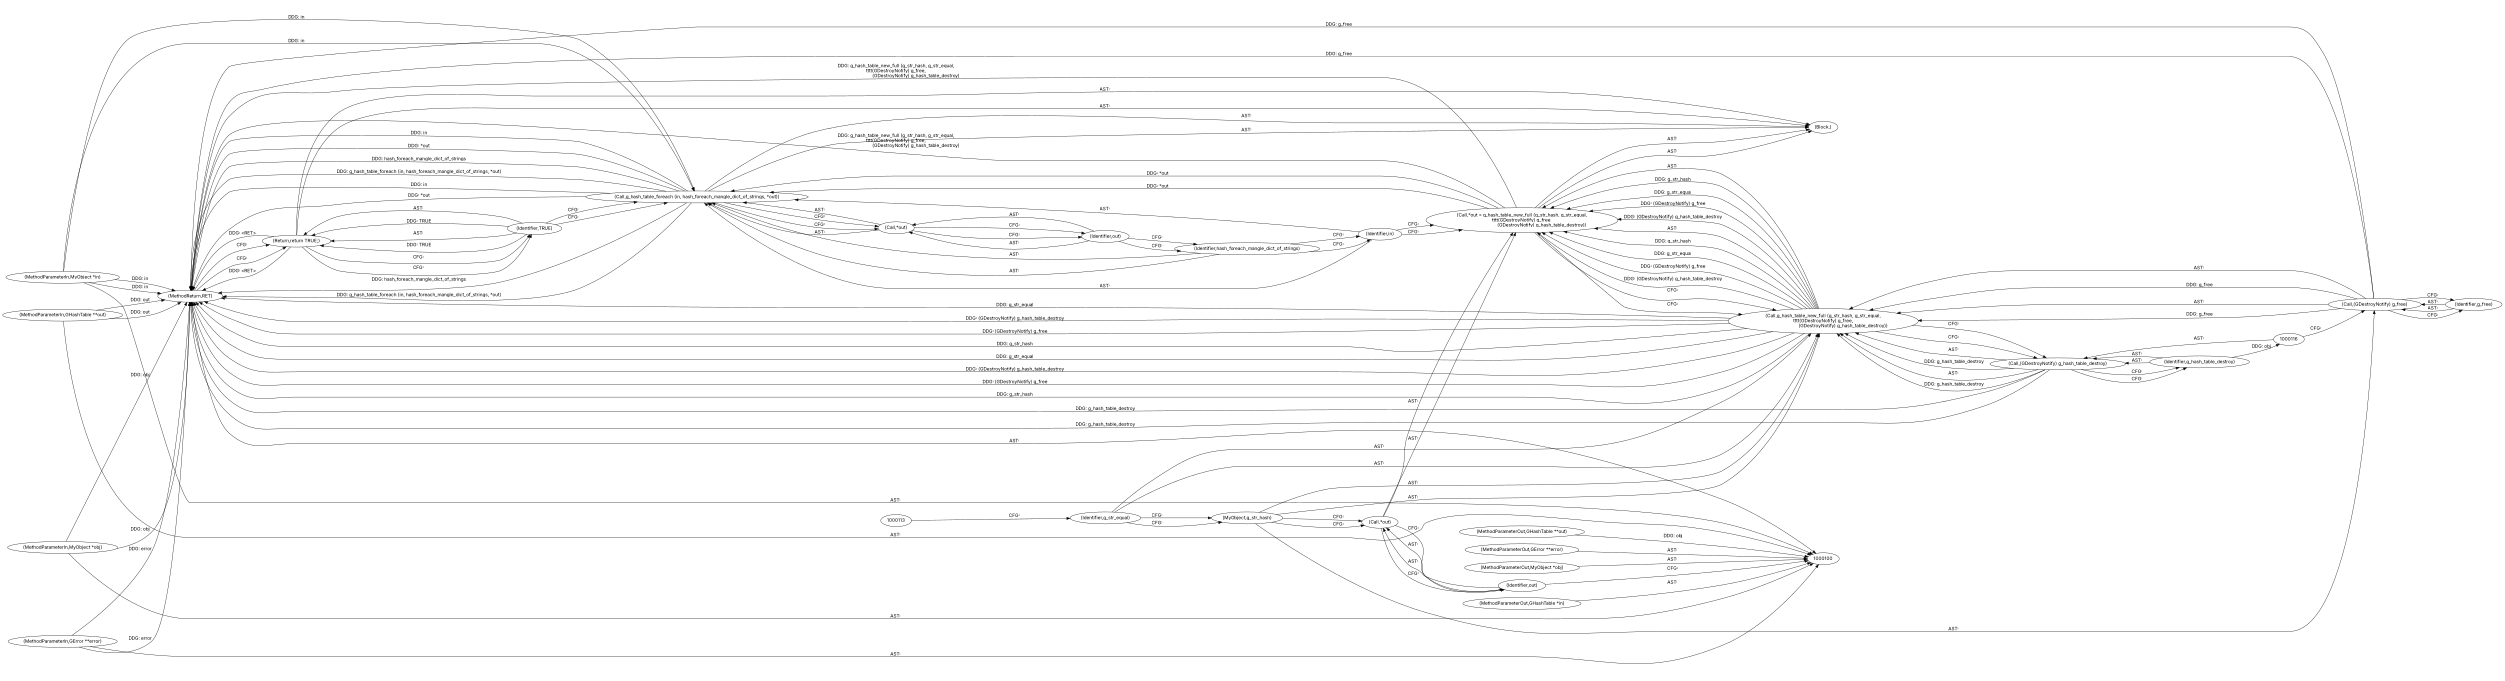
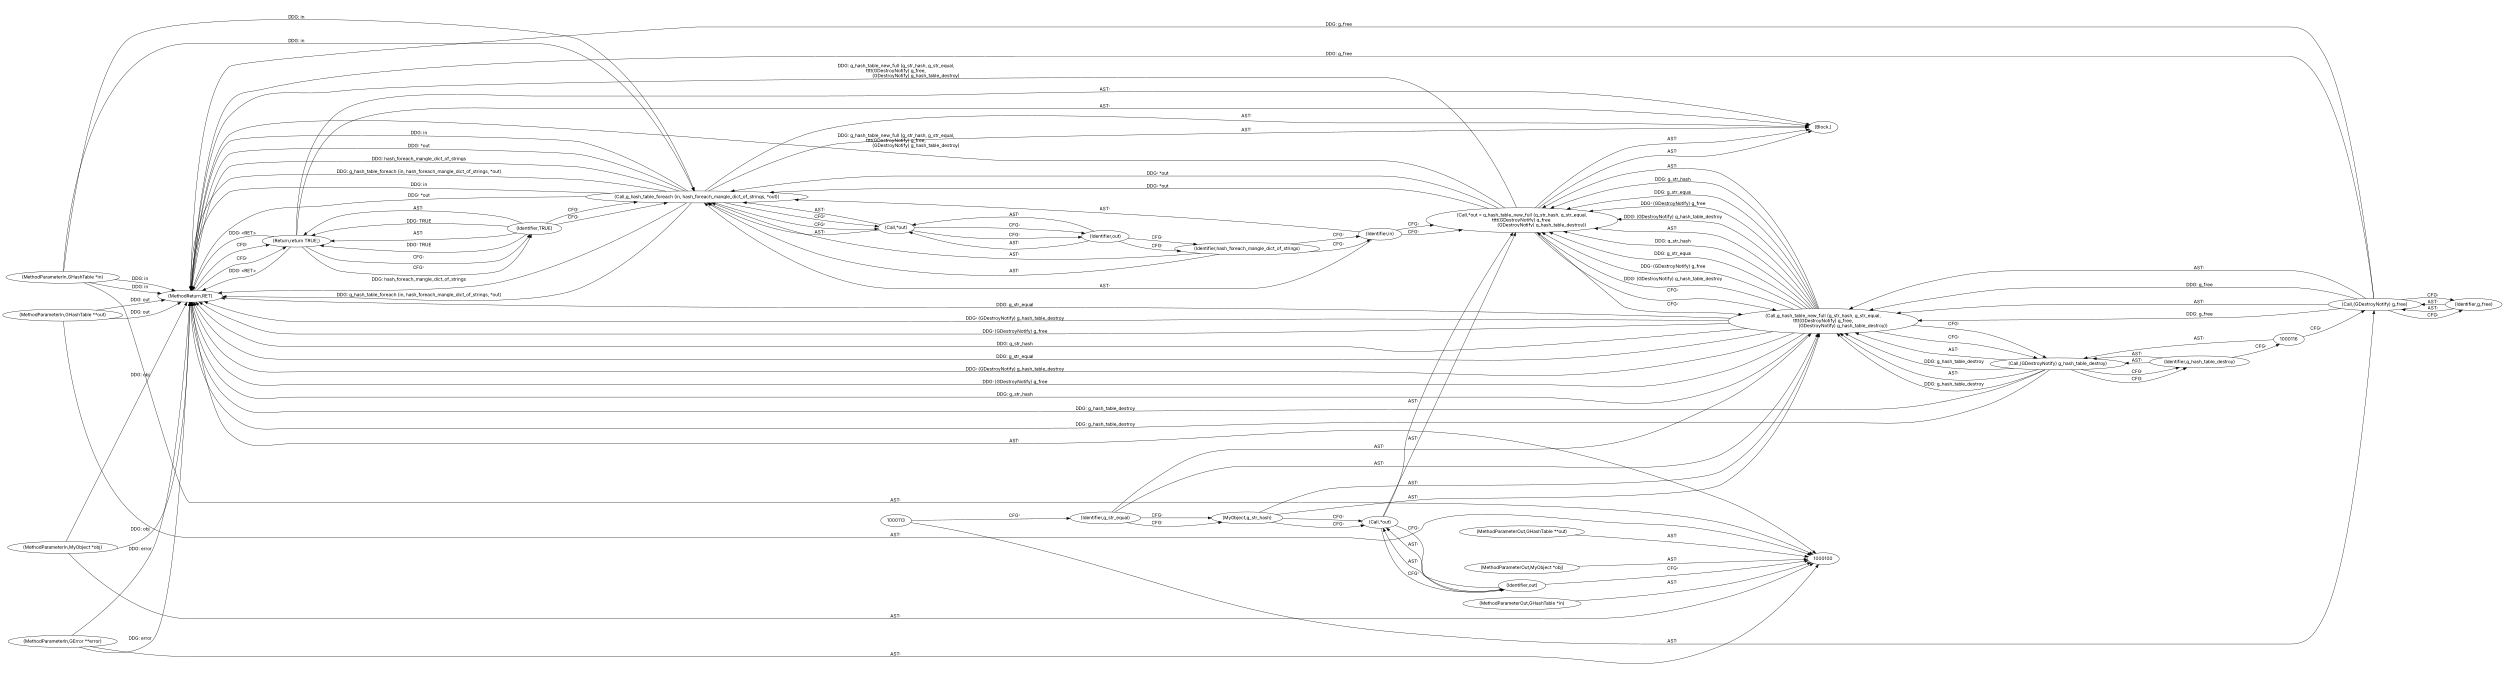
(63, 277) -> (63, 277)
(2262, 346) -> (2262, 346)
(1673, 536) -> (1673, 536)
(1522, 550) -> none
(1931, 631) -> (1771, 644)
